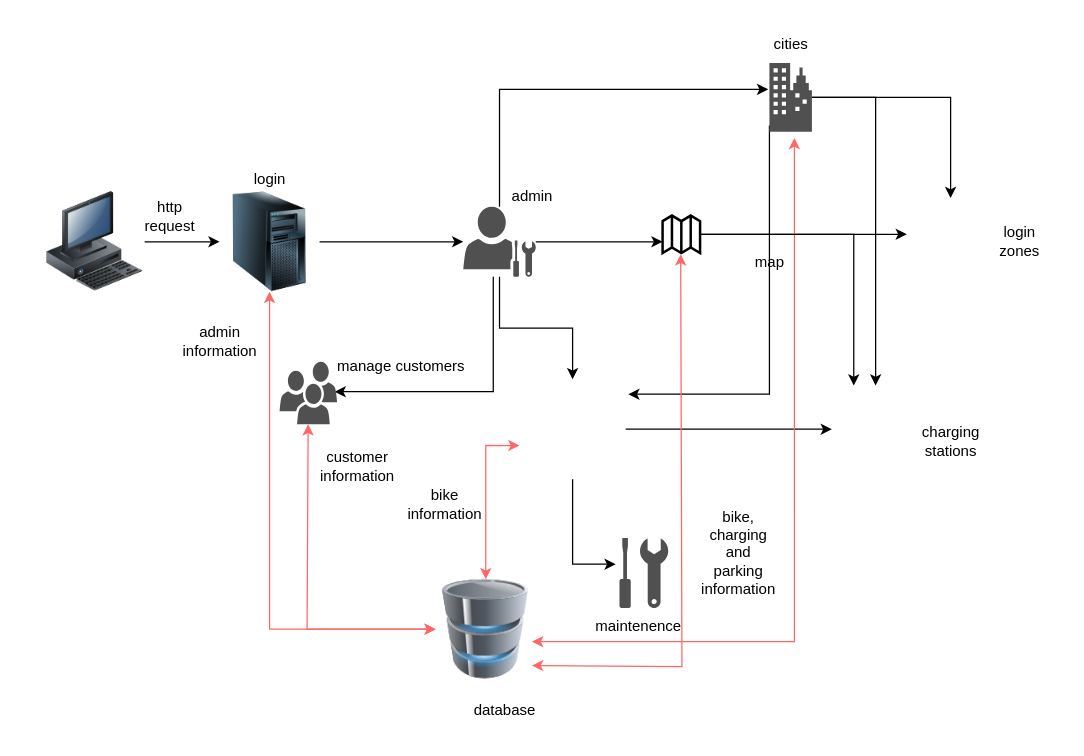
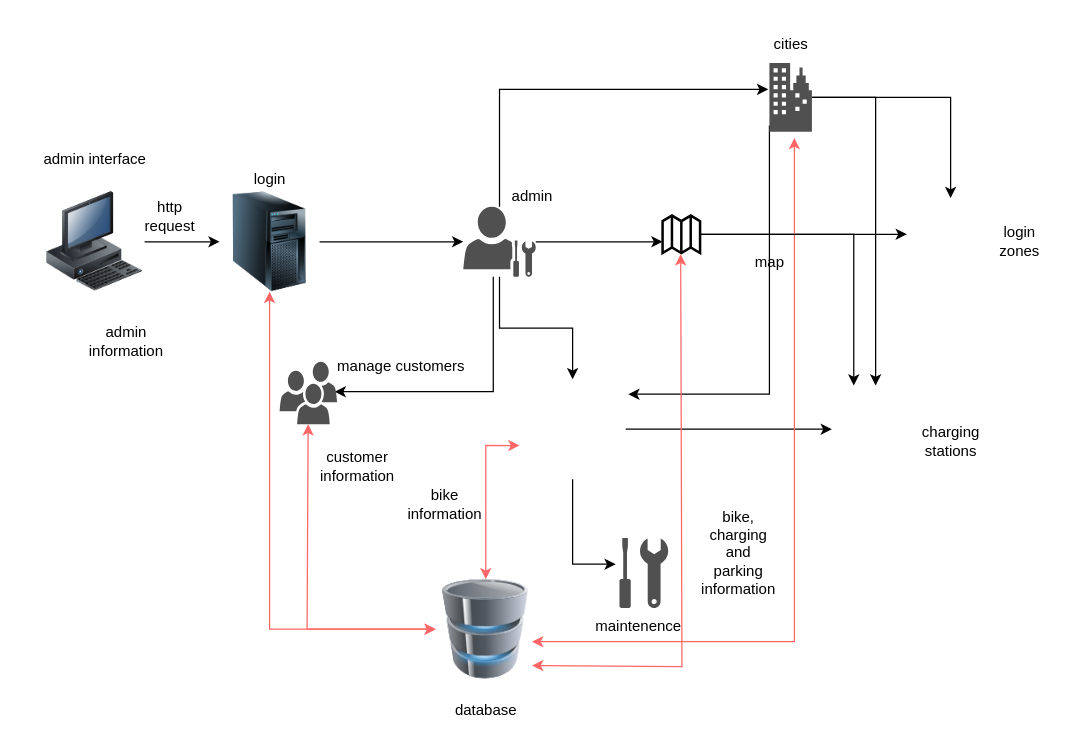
none -> (94, 159)
(219, 342) -> (126, 342)
(504, 711) -> (486, 711)
